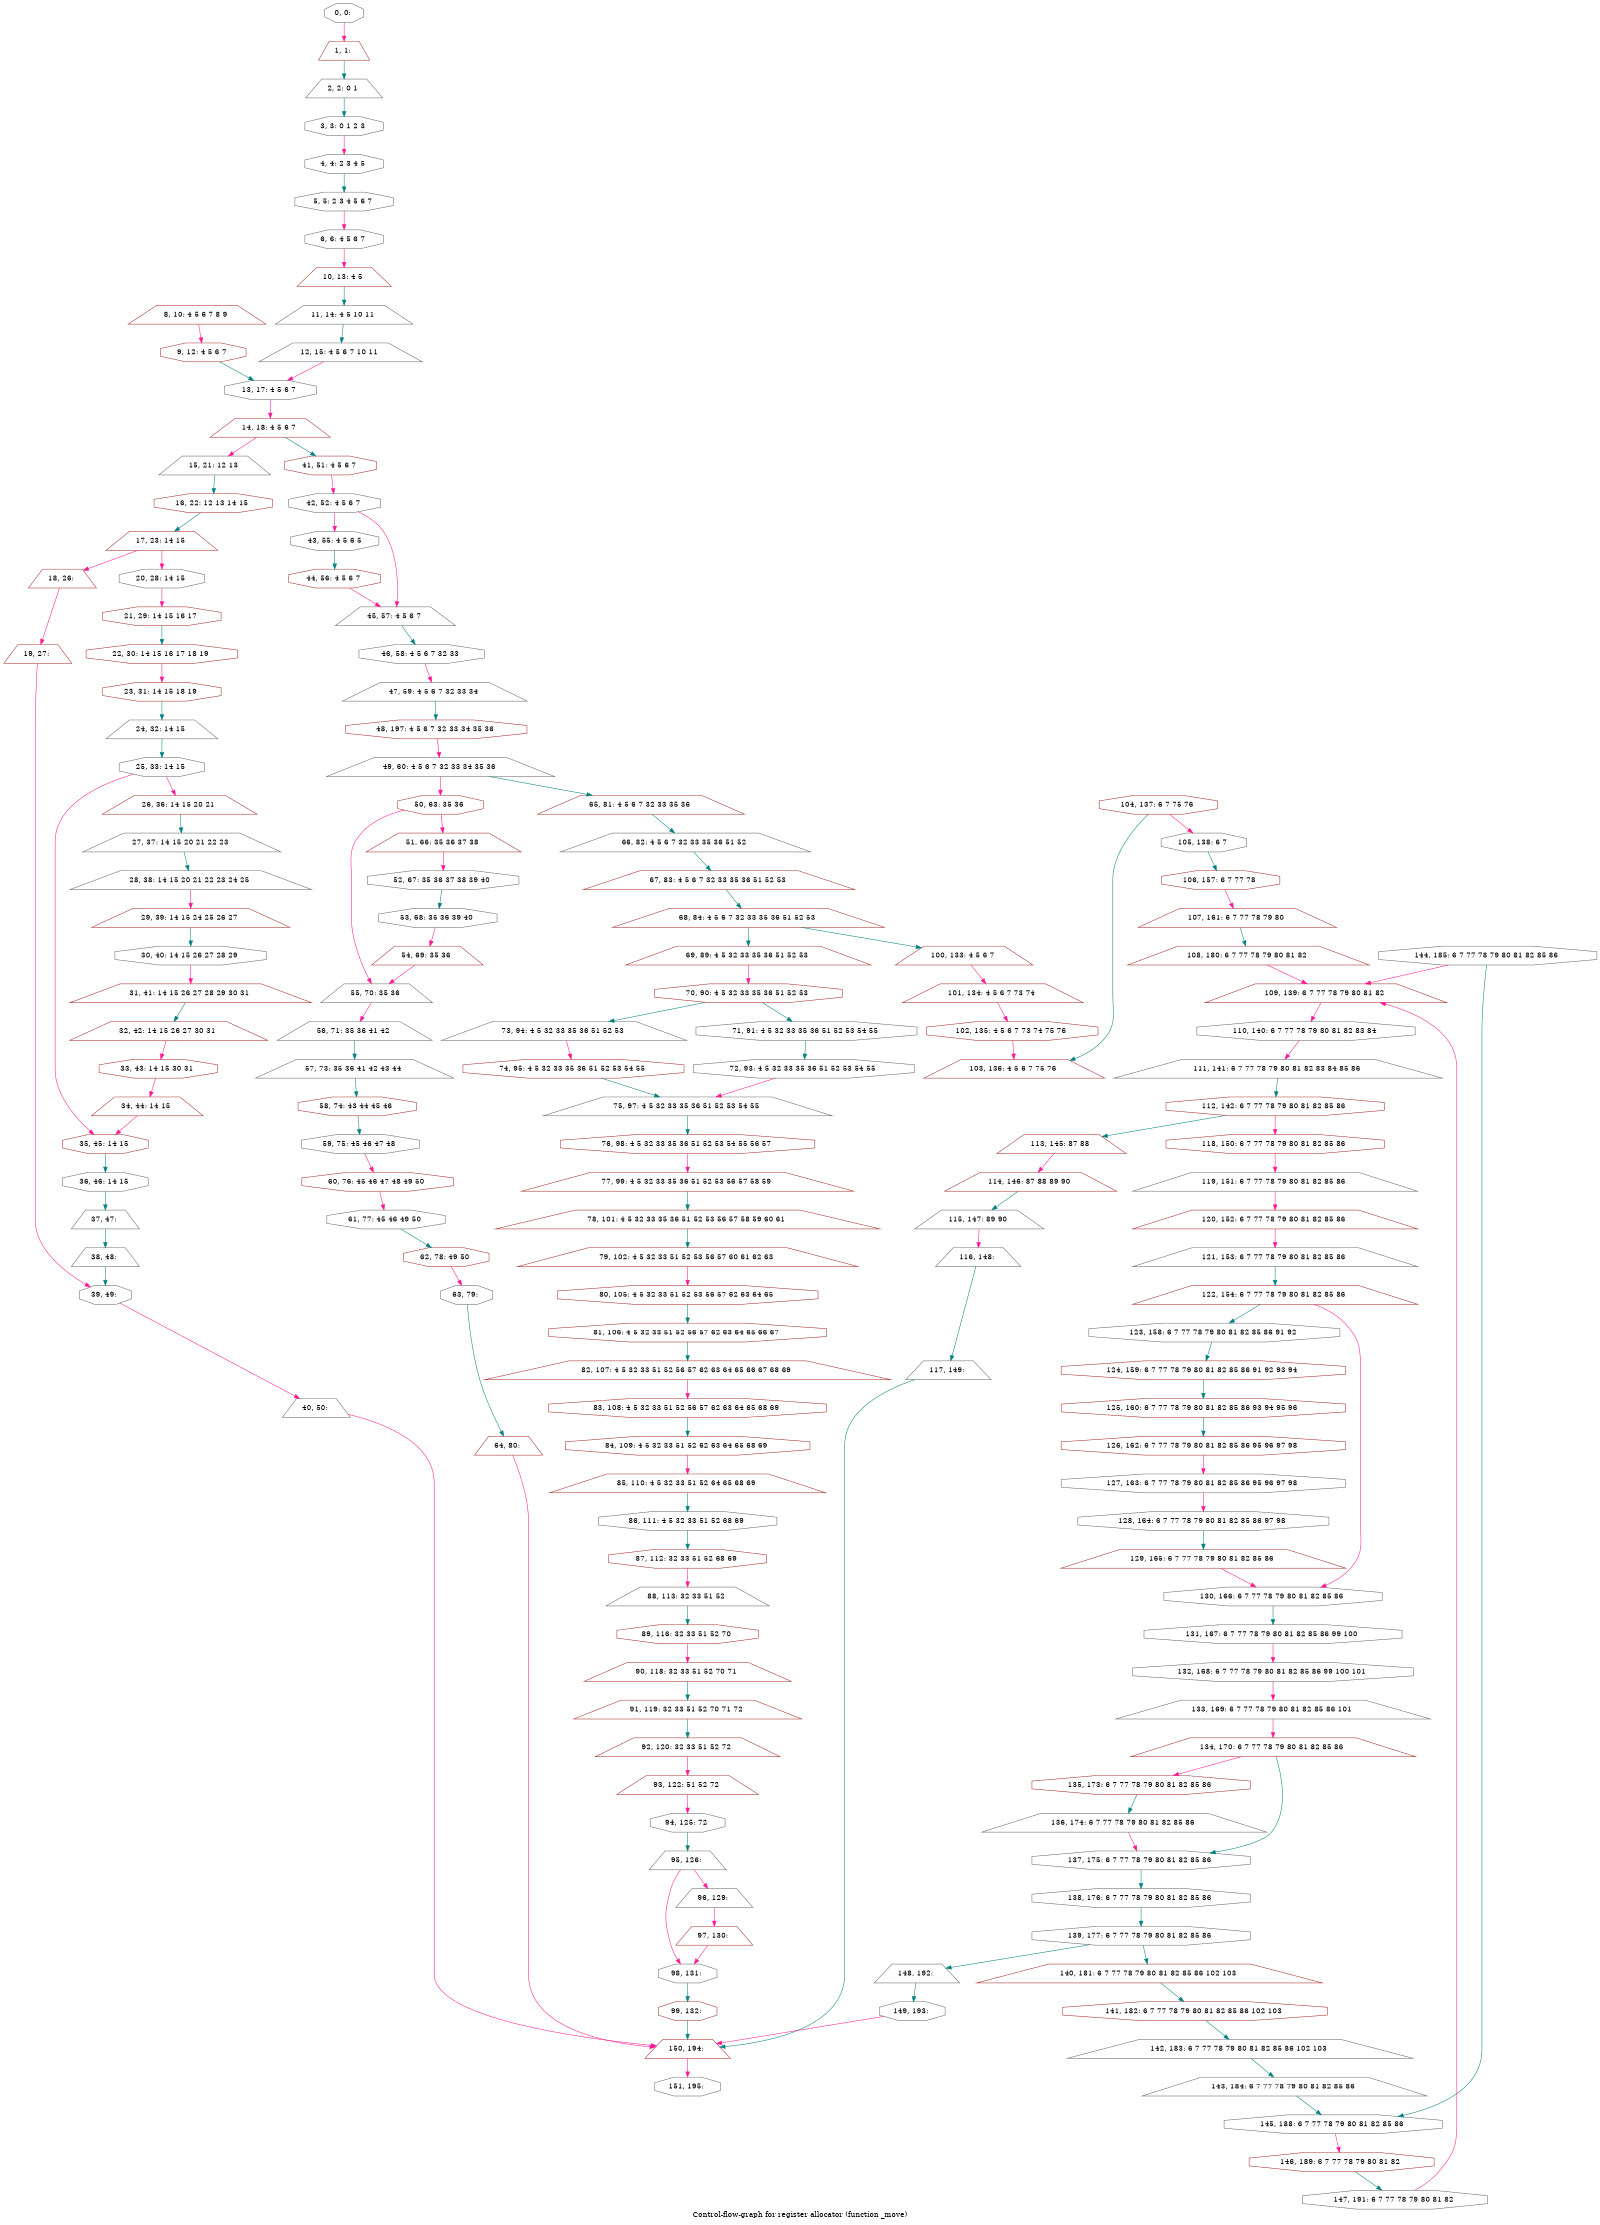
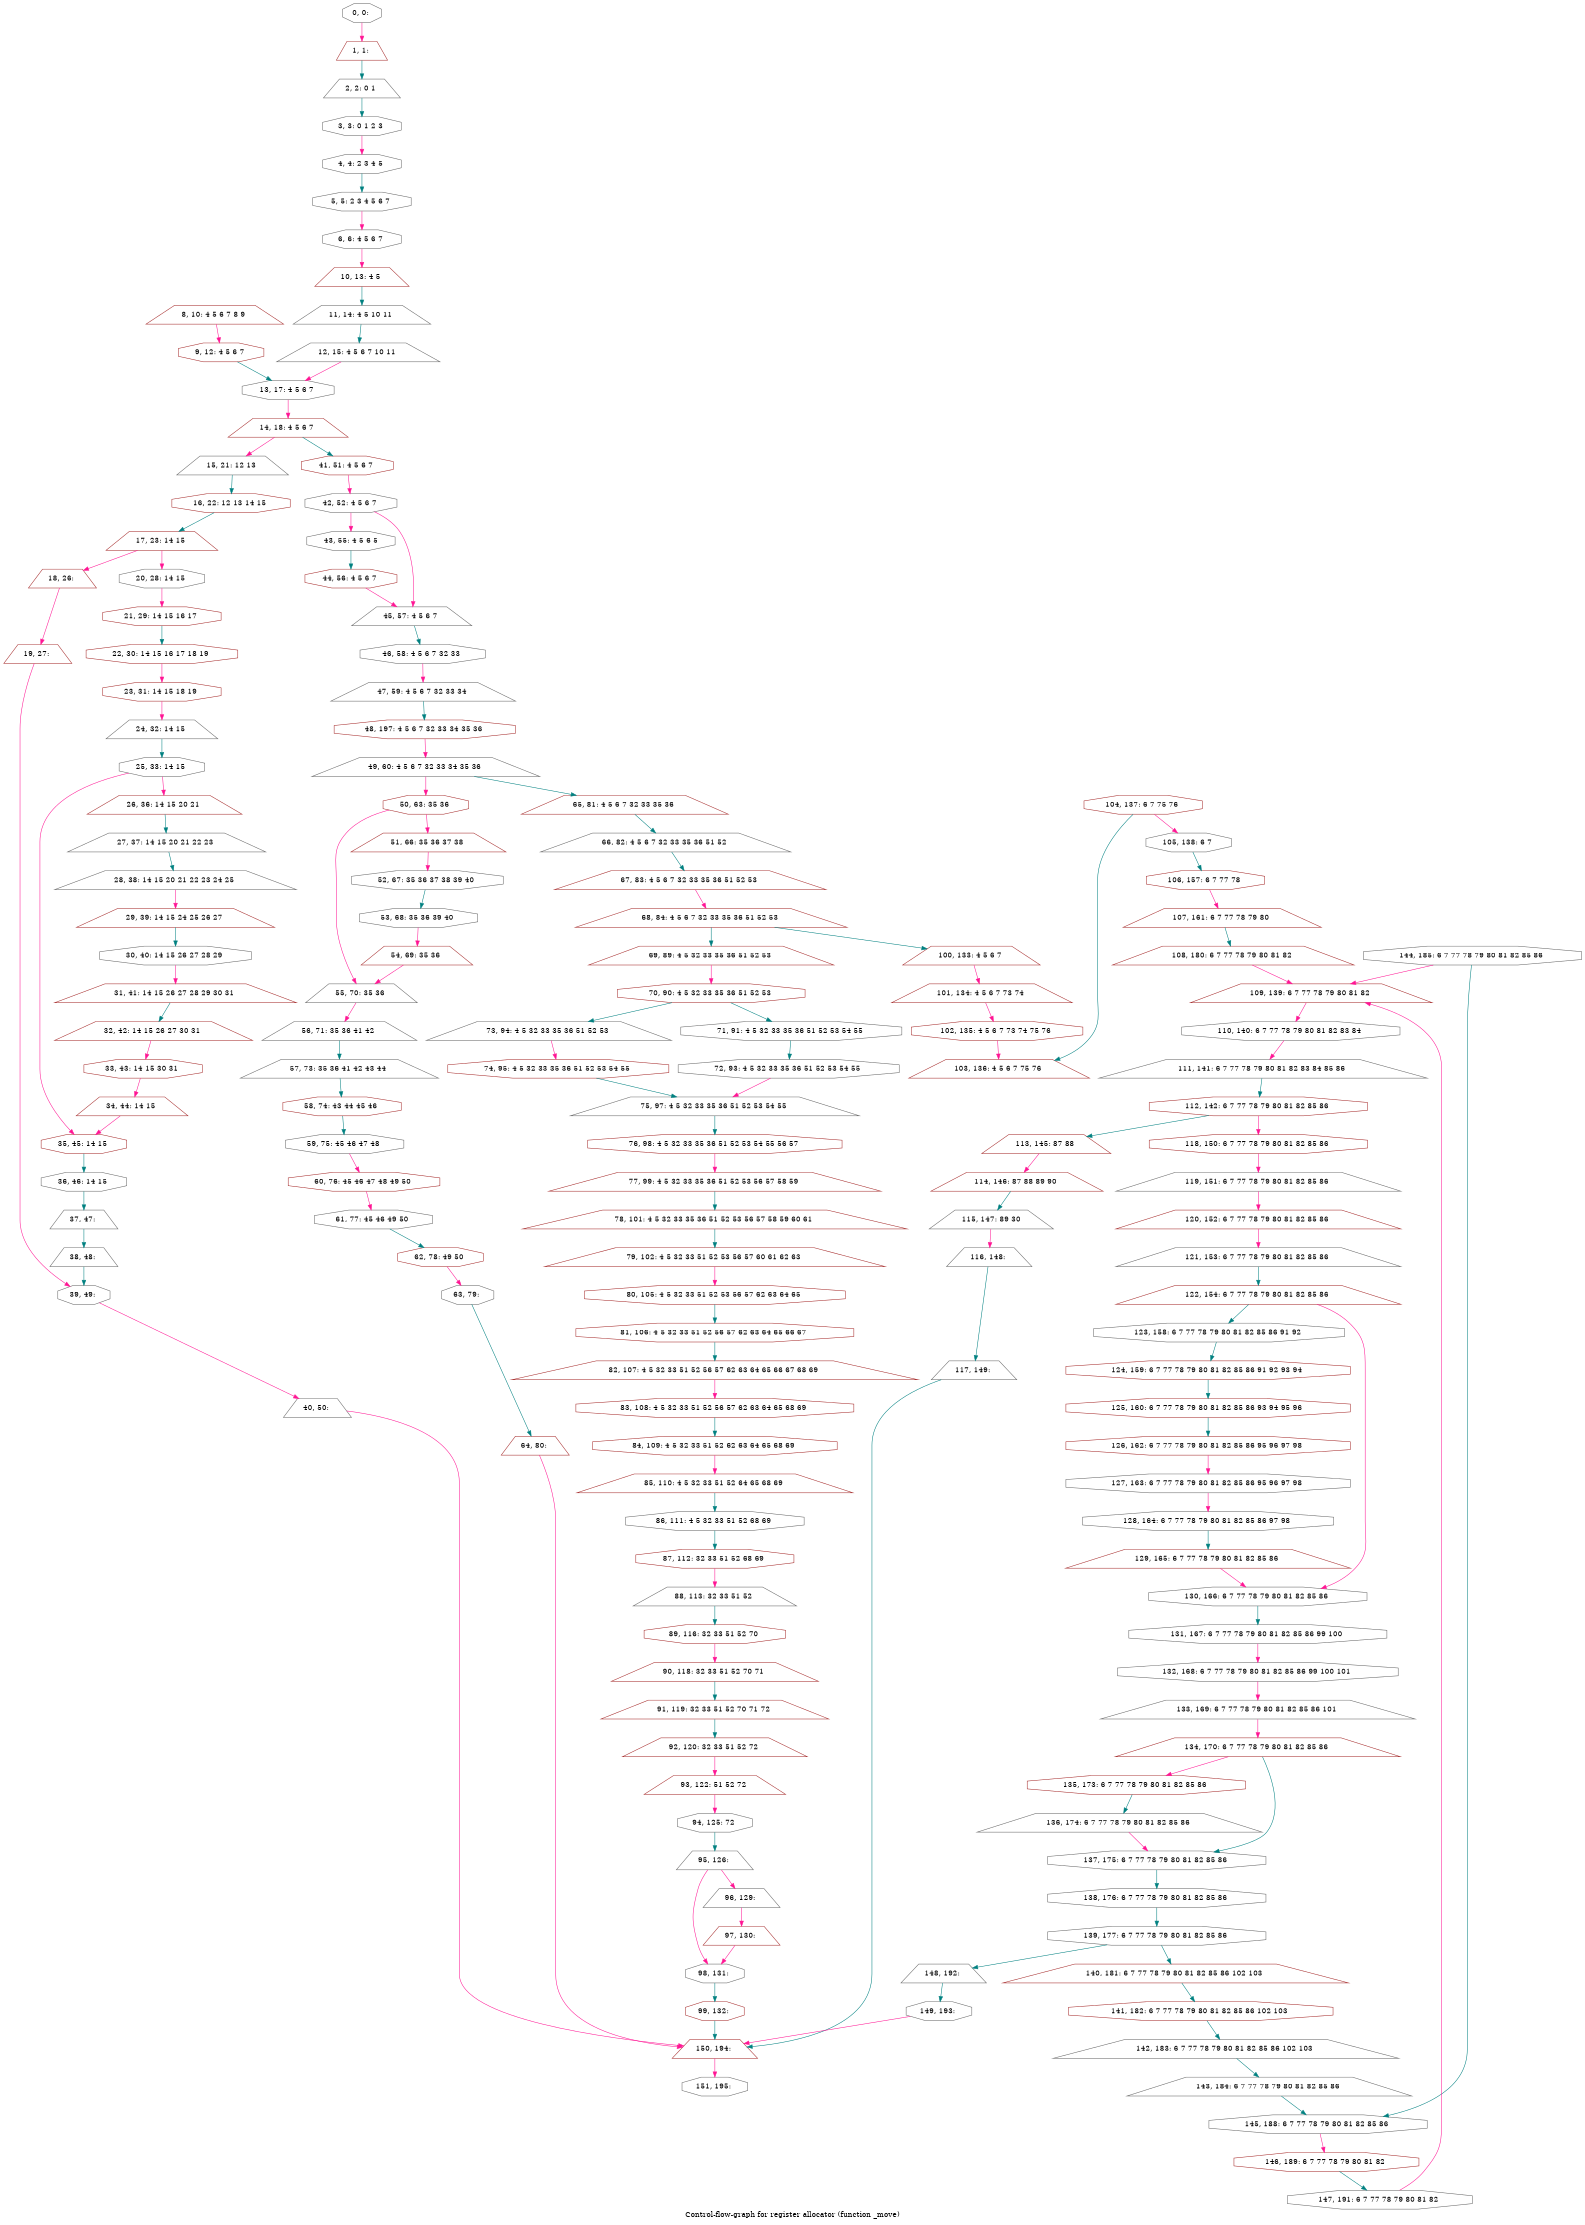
(162, 708) -> (162, 708)
(732, 897) -> (699, 897)
(979, 1219) -> (991, 1219)
